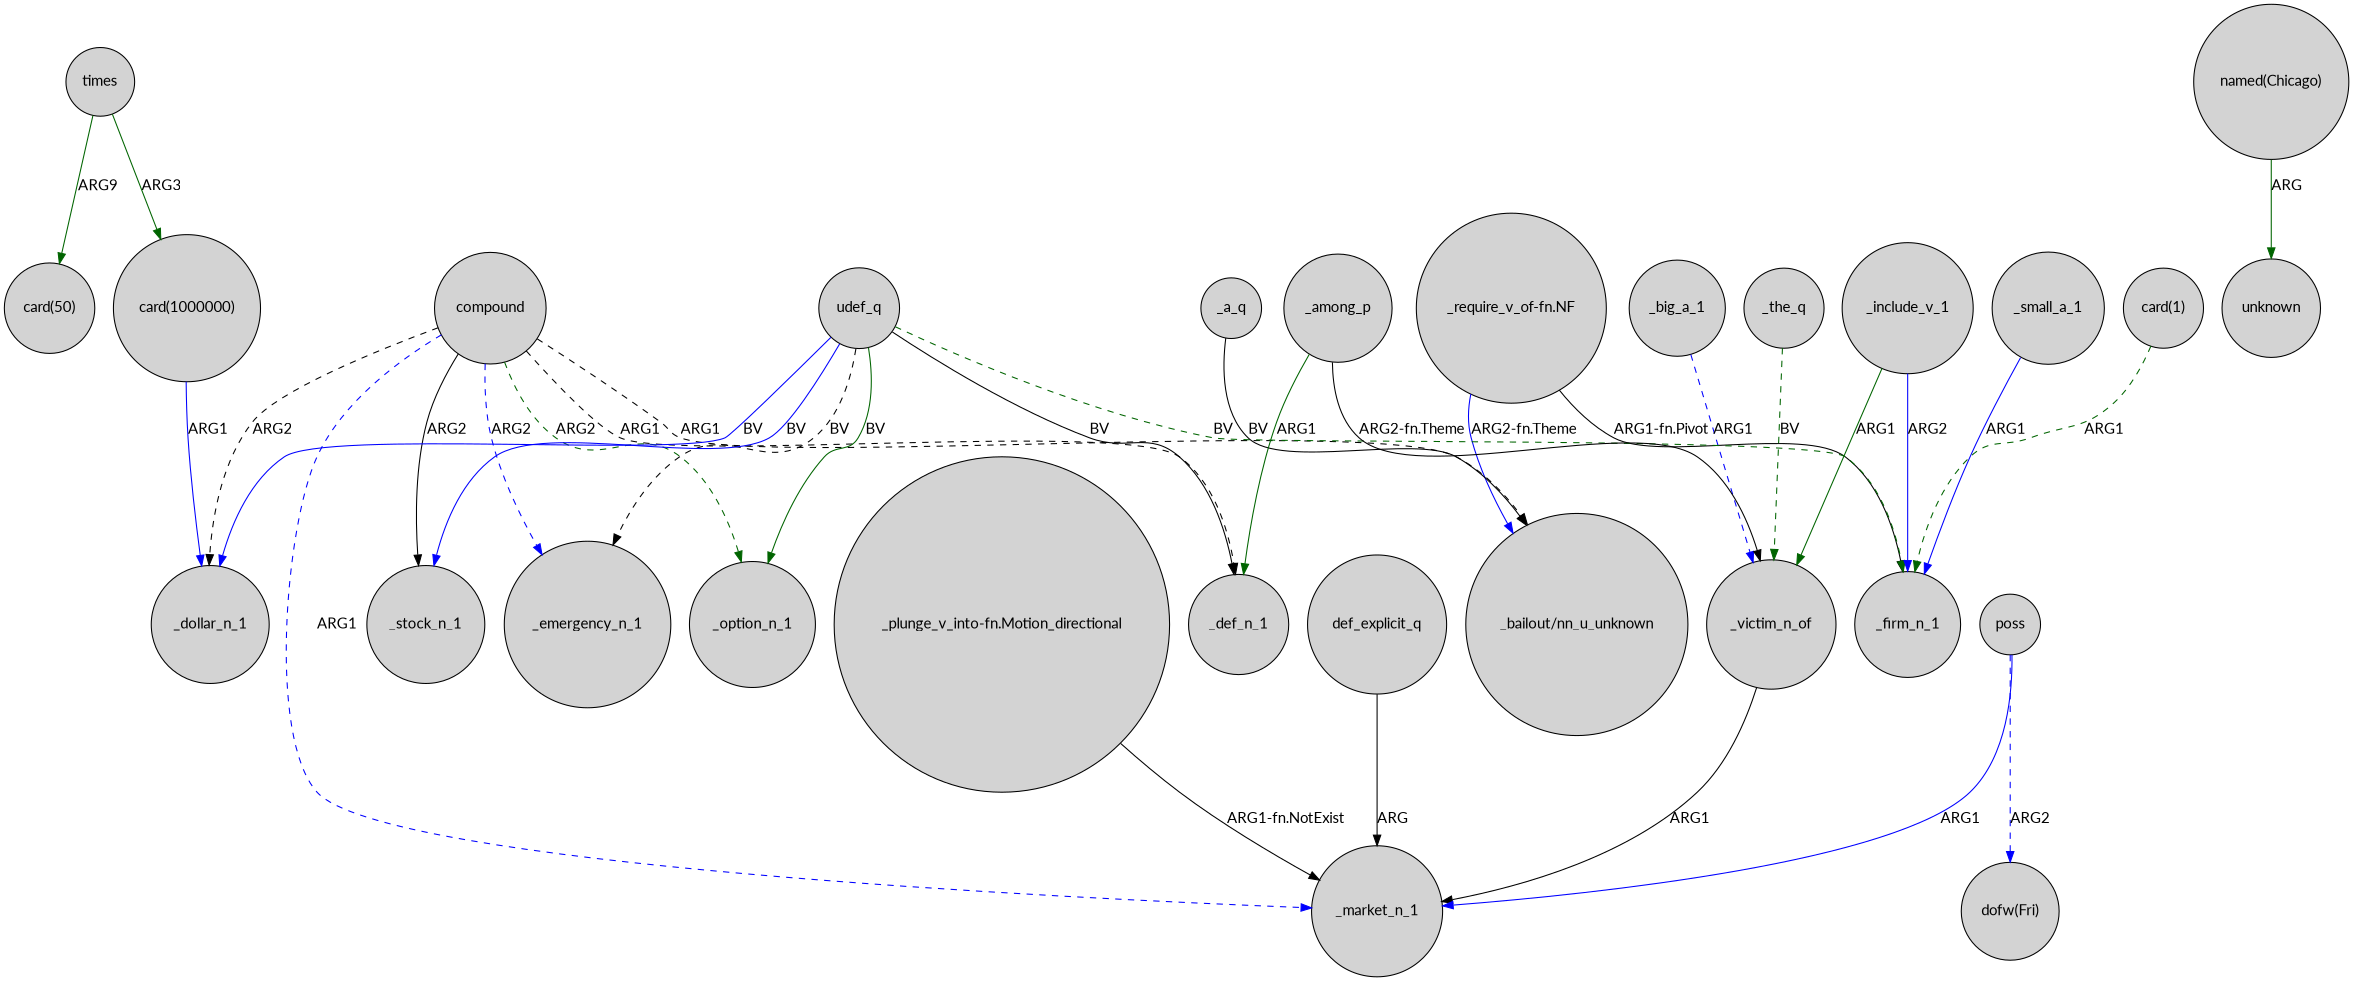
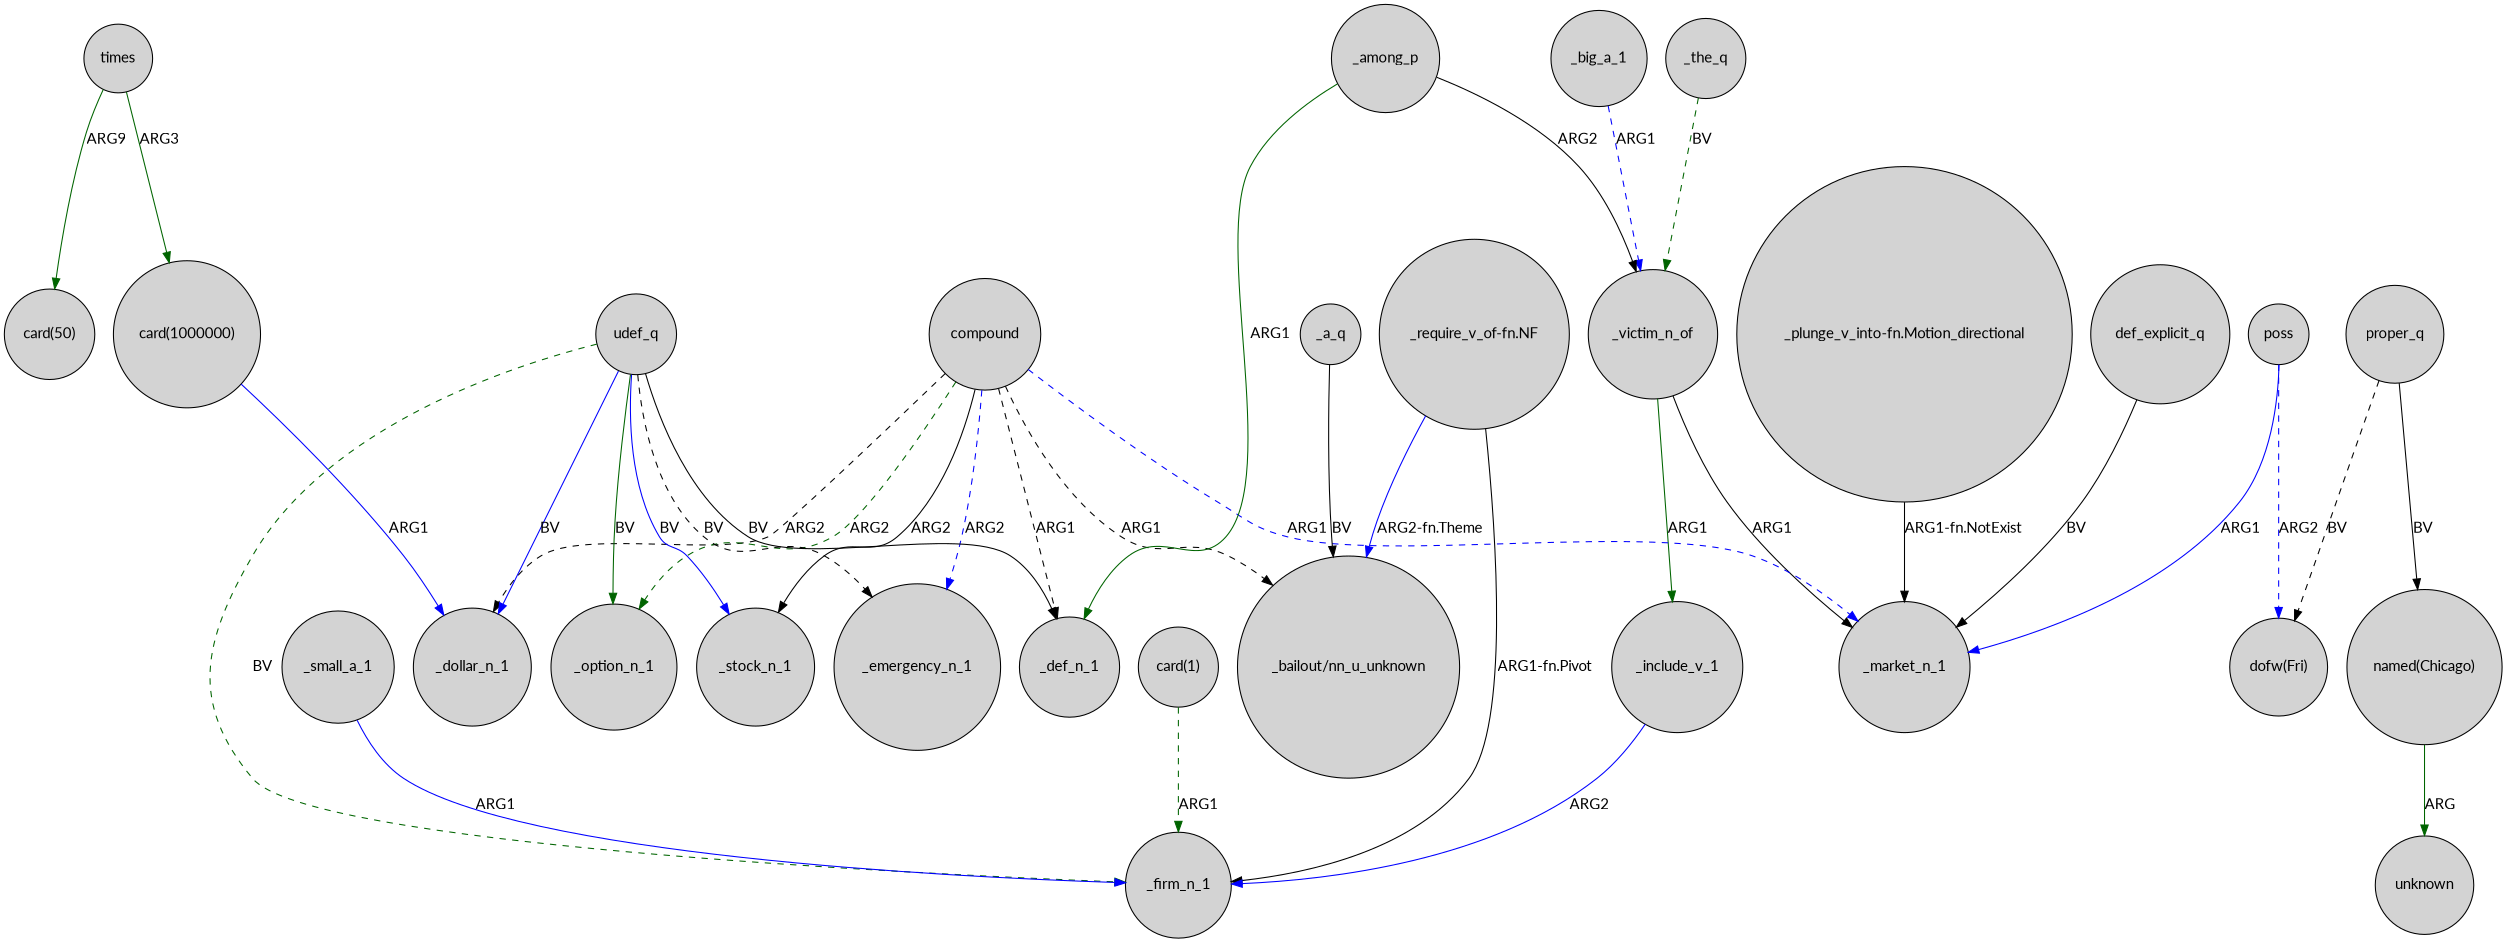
none -> (2395, 334)
(1412, 430) -> (1578, 140)
(1839, 466) -> (1665, 495)
(1393, 819) -> (2076, 529)
